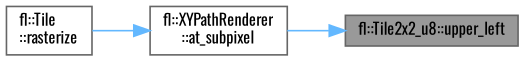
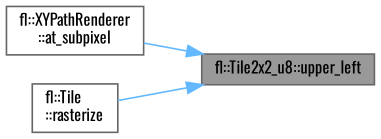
(113, 31) -> (152, 94)
